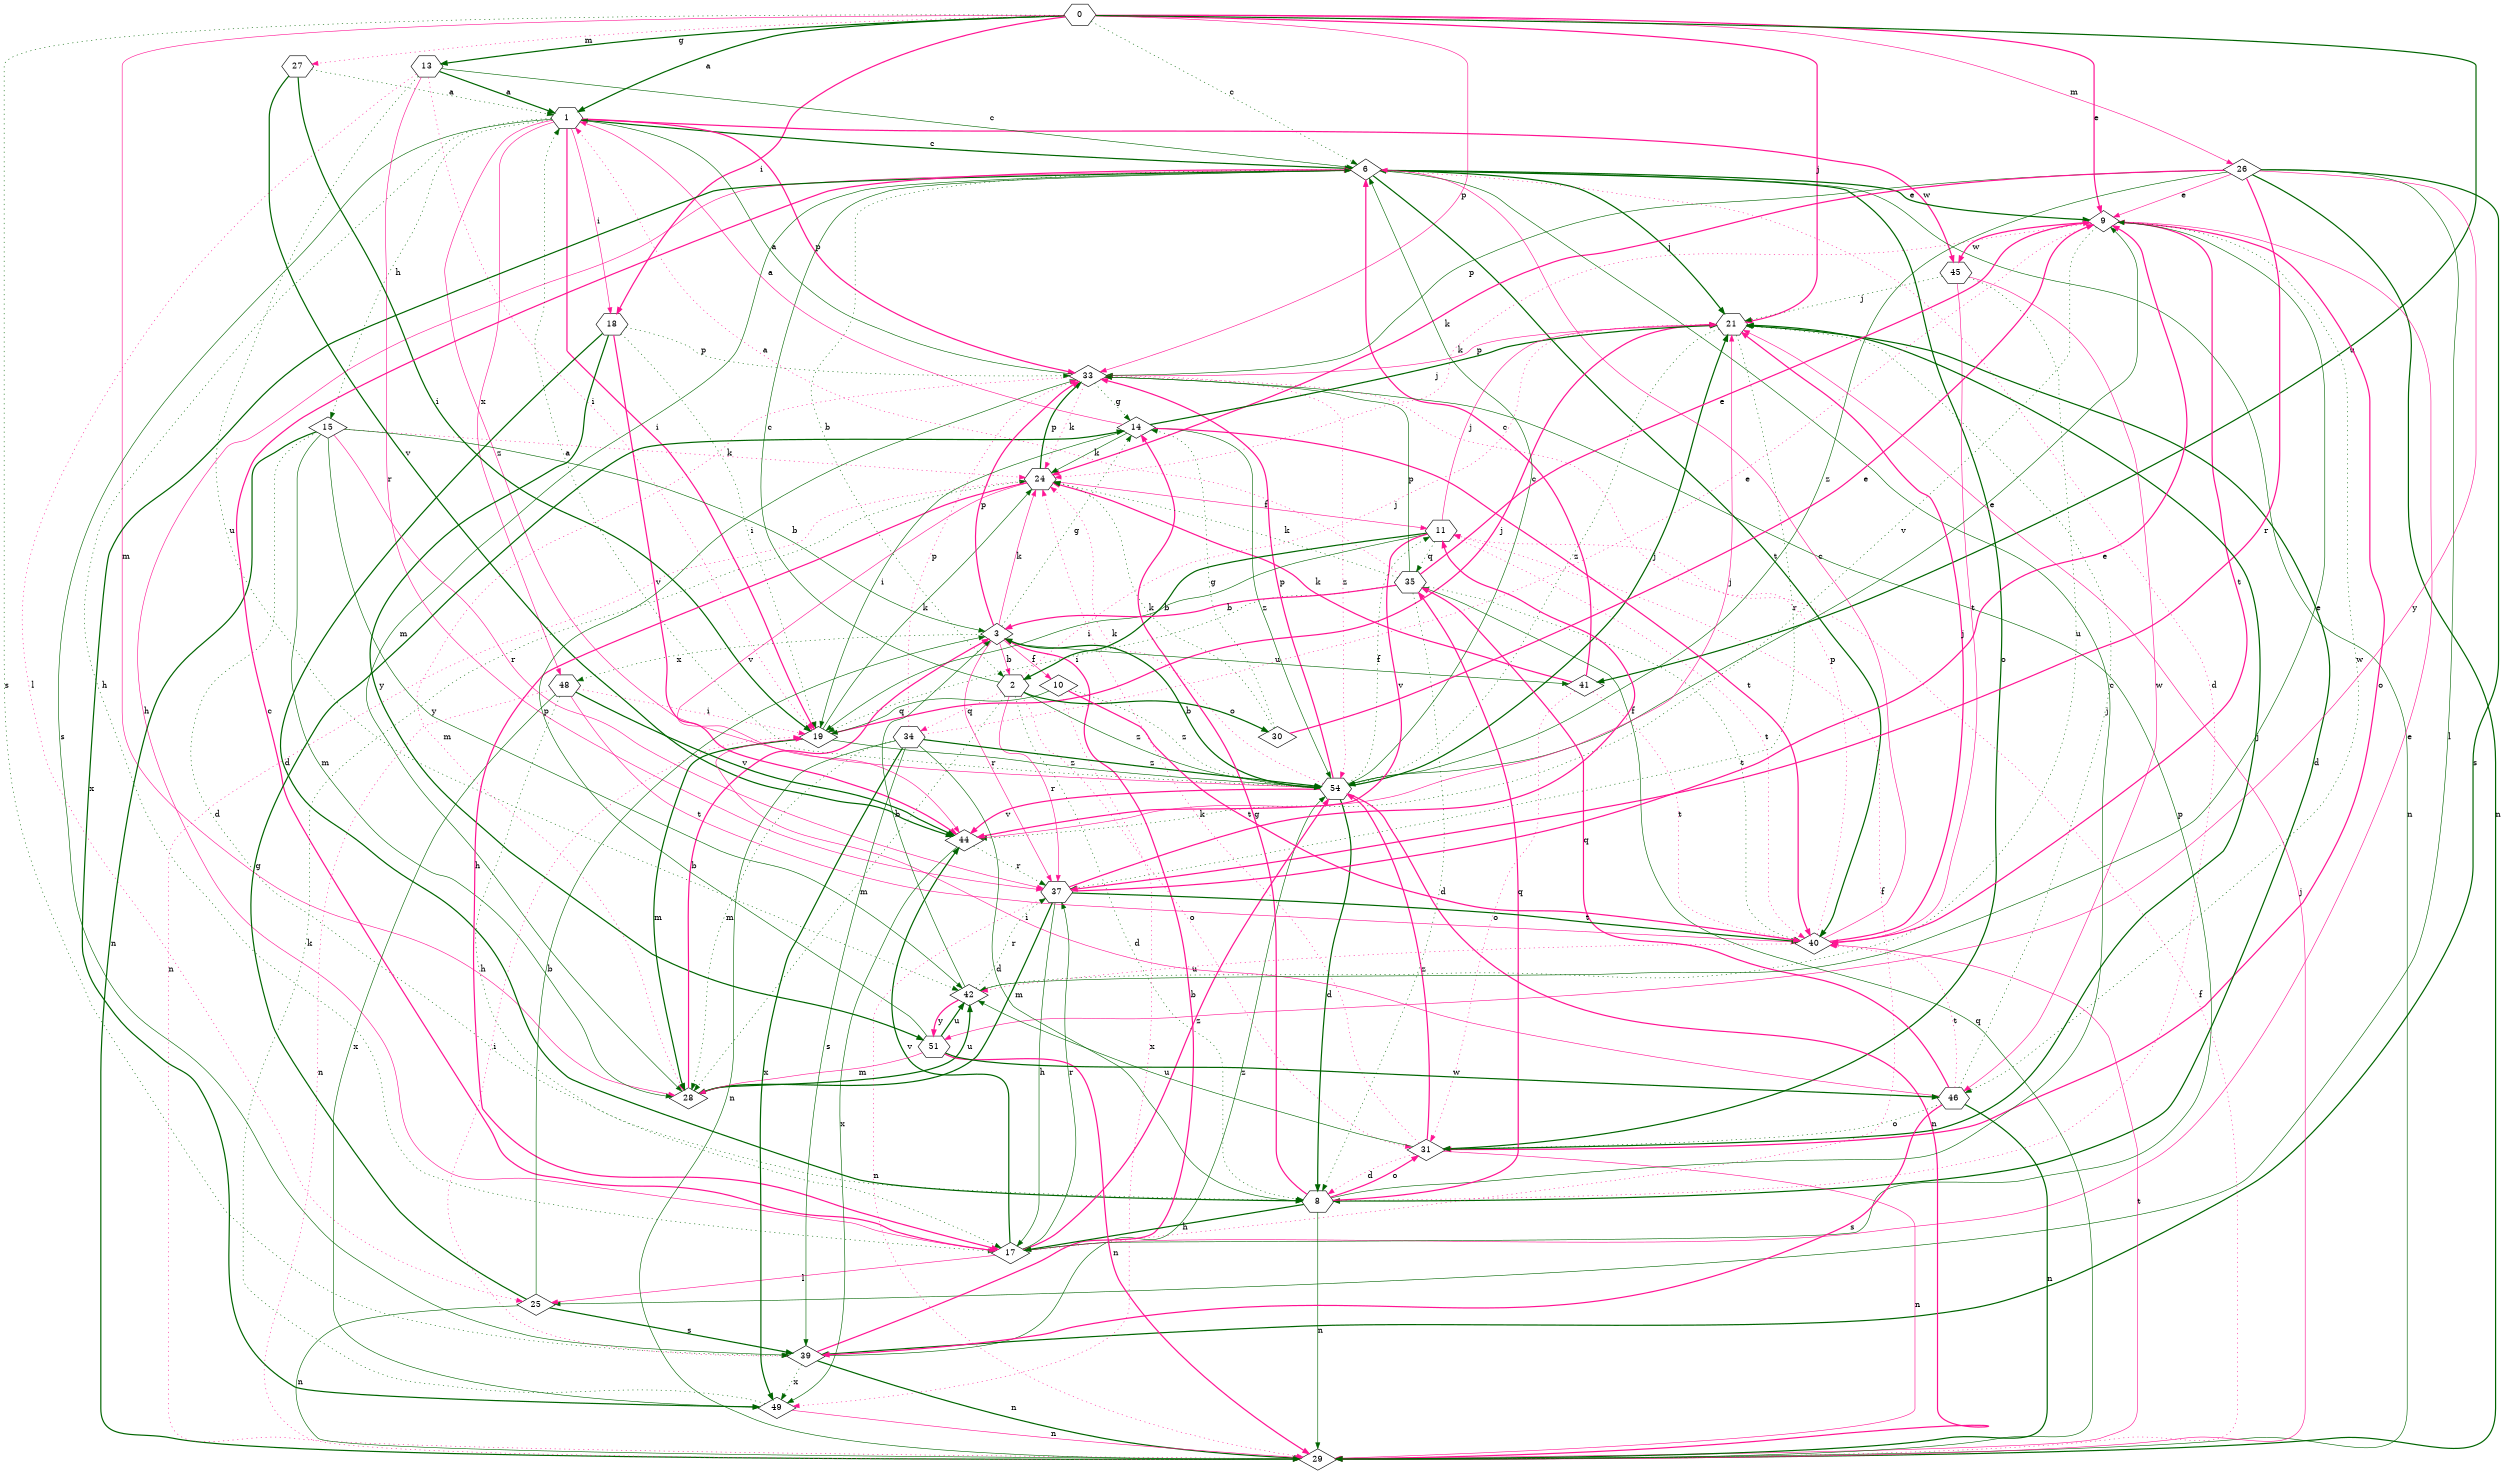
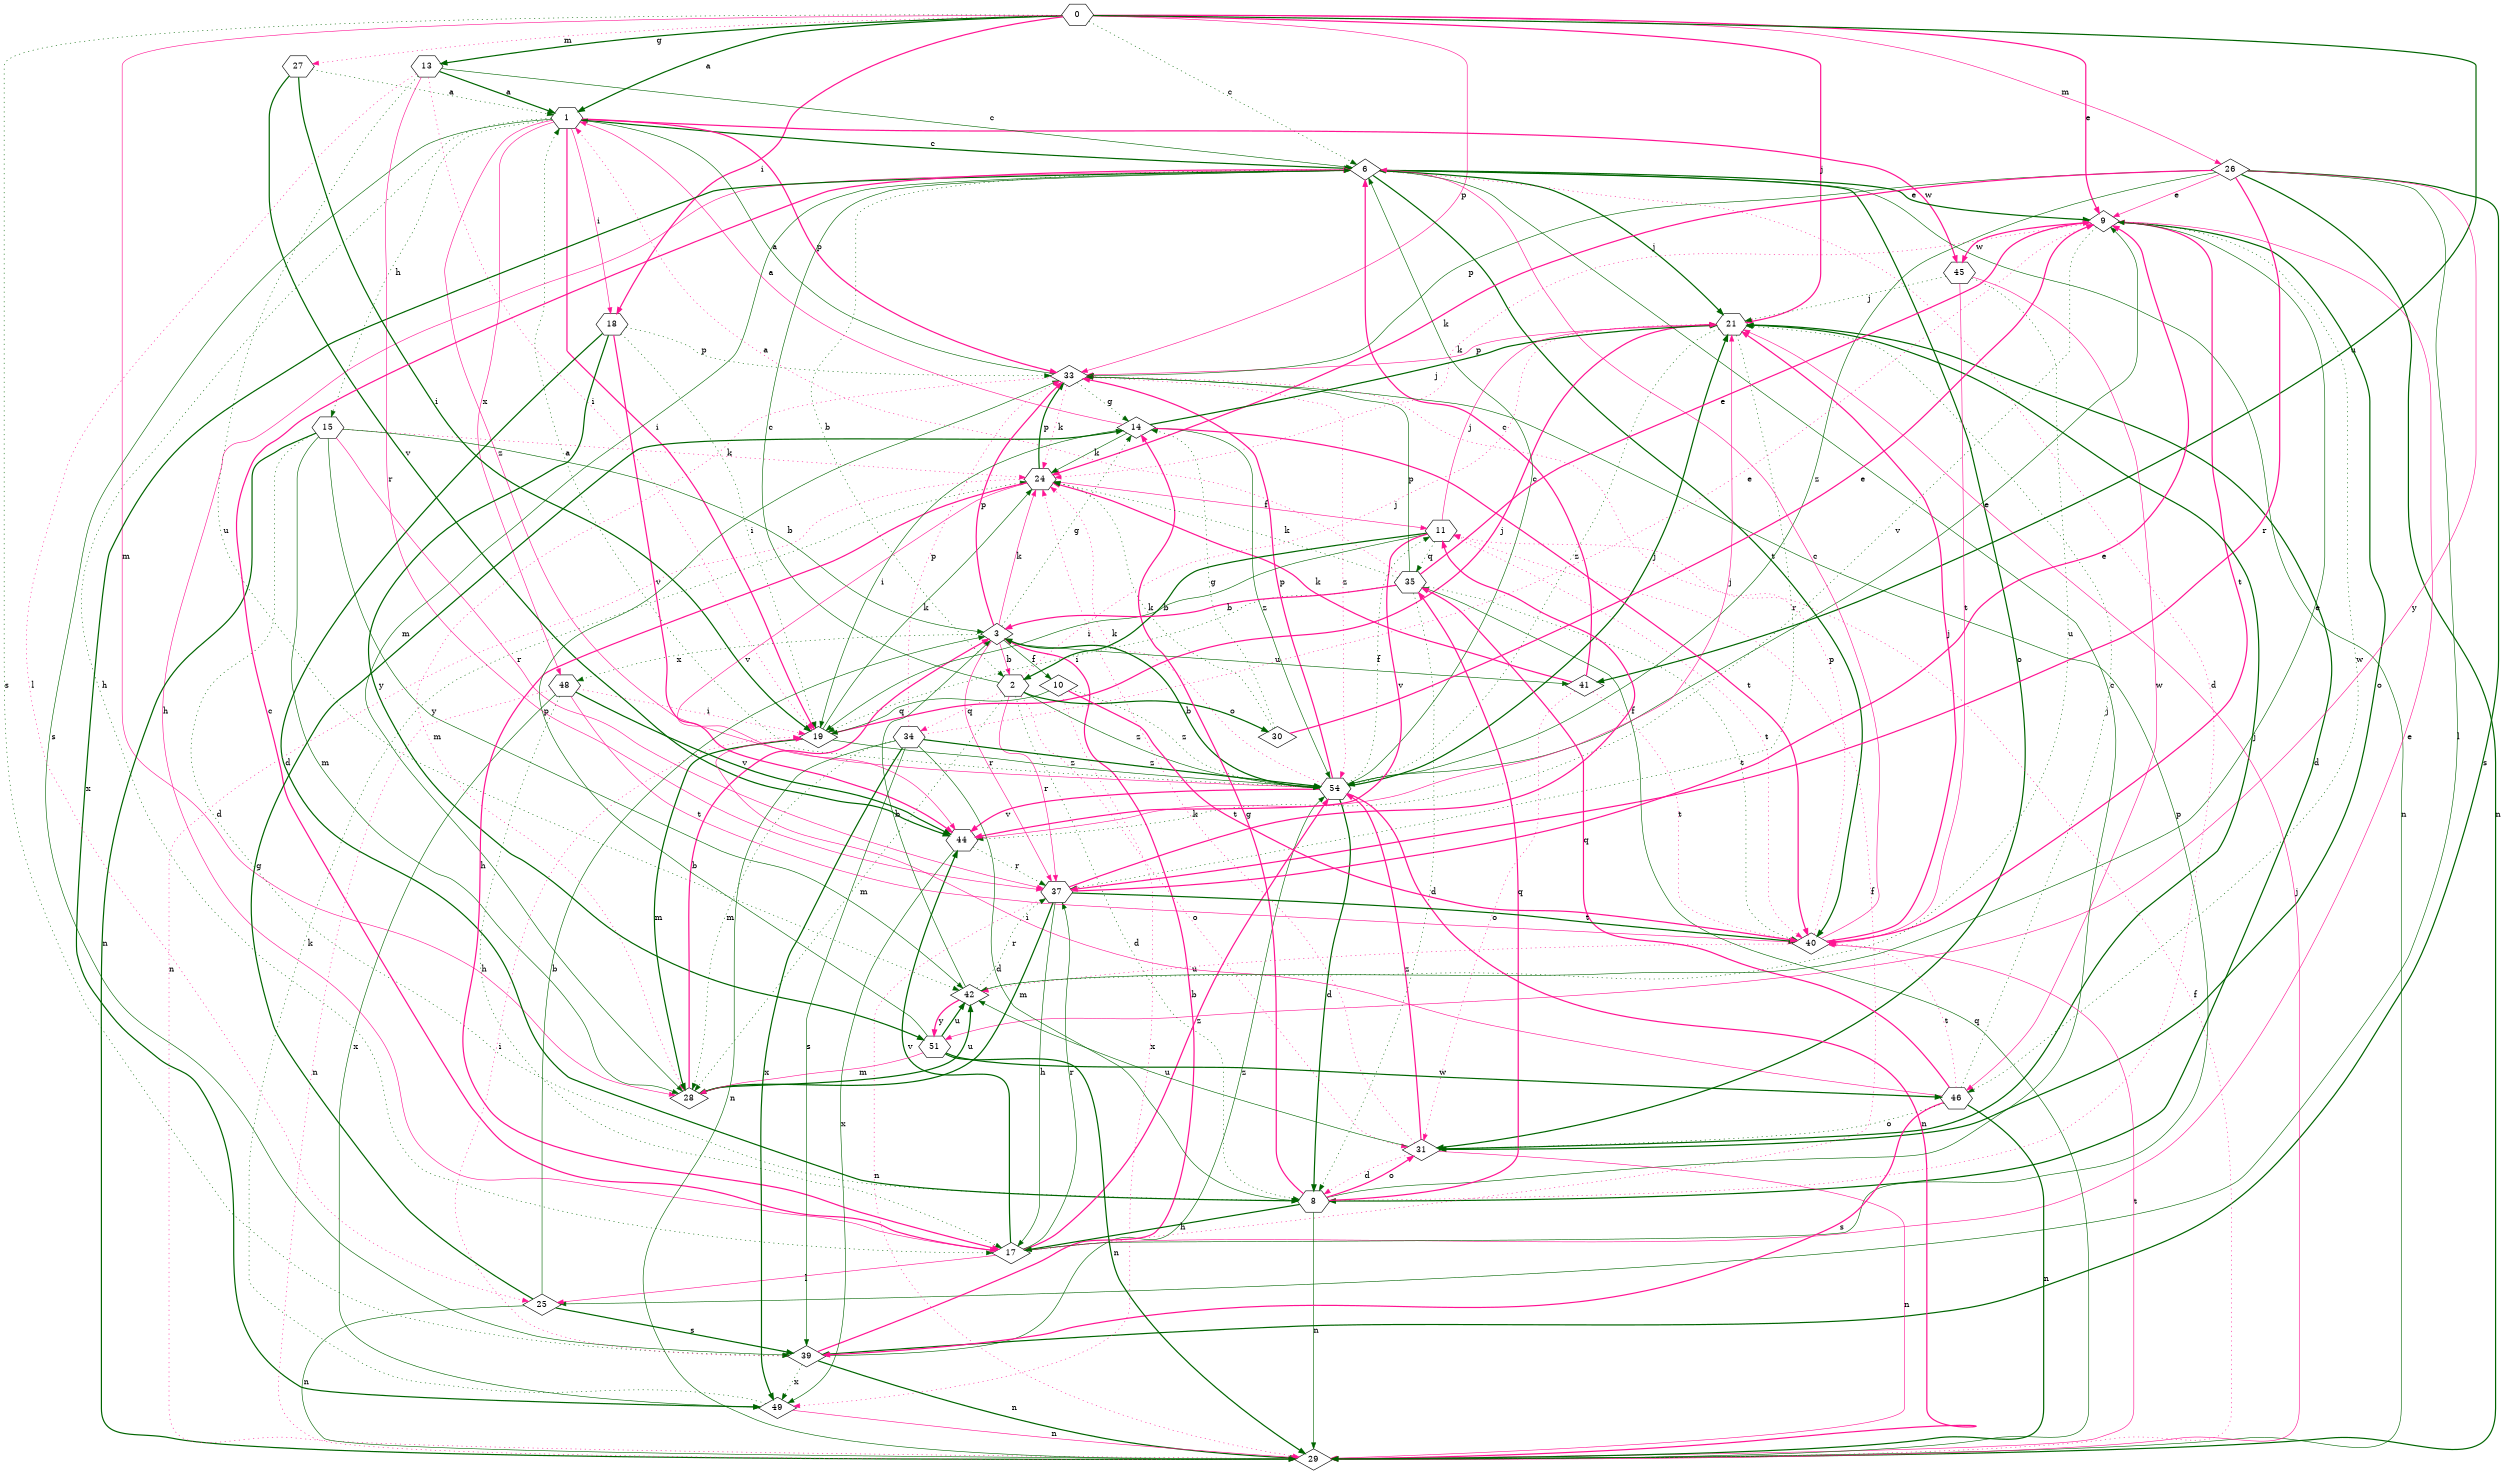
(328, 428) -> (328, 428)
(1025, 658) -> (1025, 658)
(964, 840) -> (962, 840)
(2279, 927) -> (2275, 926)
(1107, 1232) -> (1108, 1230)
